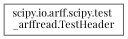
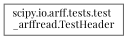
(64, 20) -> (64, 20)
